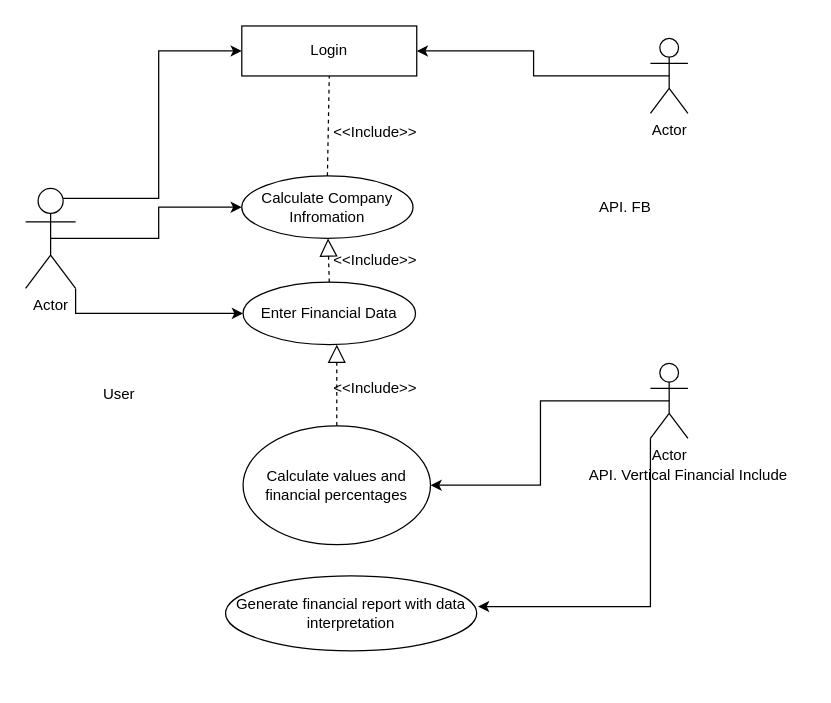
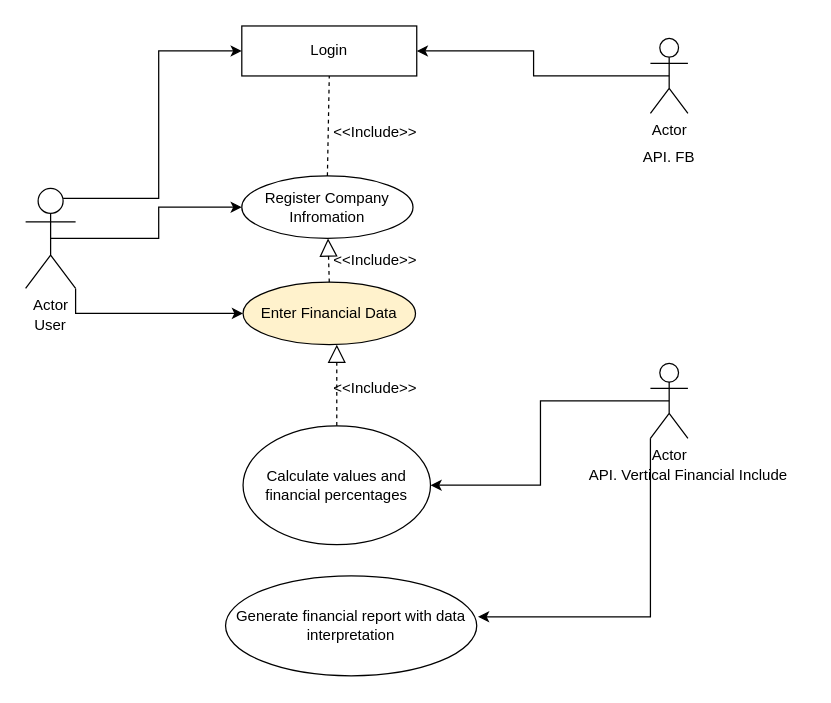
(328, 207) -> (328, 207)
(626, 207) -> (669, 157)
(329, 313) -> (329, 313)
(119, 394) -> (51, 326)
(351, 613) -> (351, 626)
